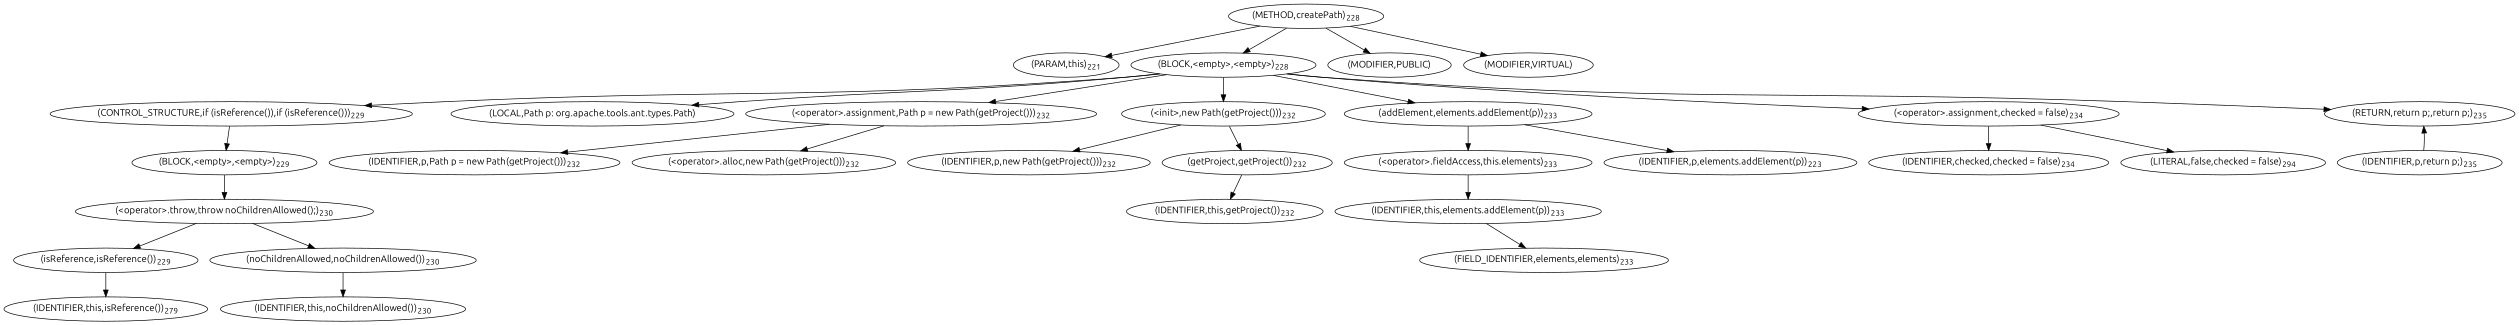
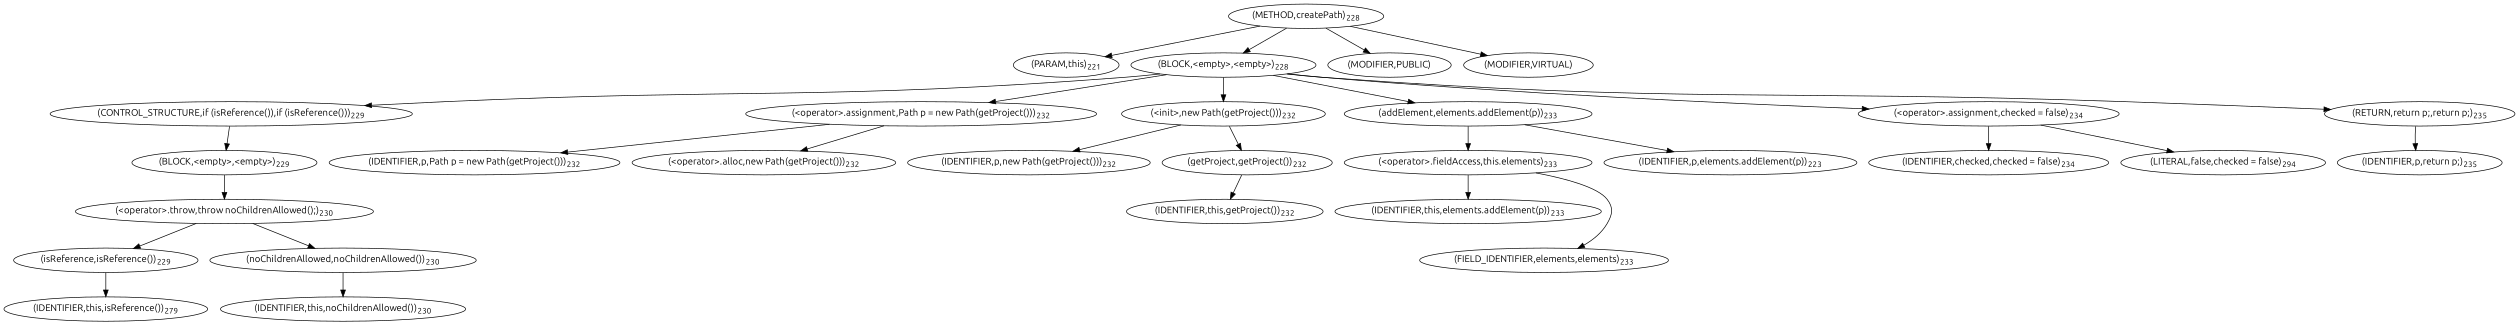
(592, 114) -> none
(2424, 142) -> (2415, 135)
(1503, 234) -> (1600, 193)
